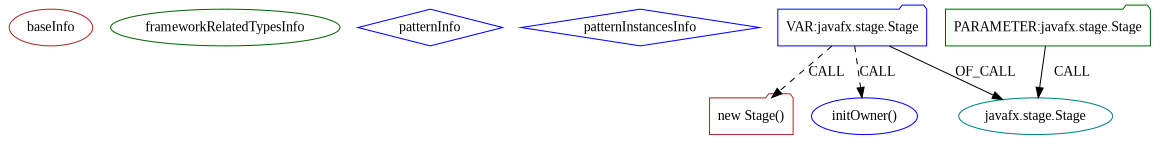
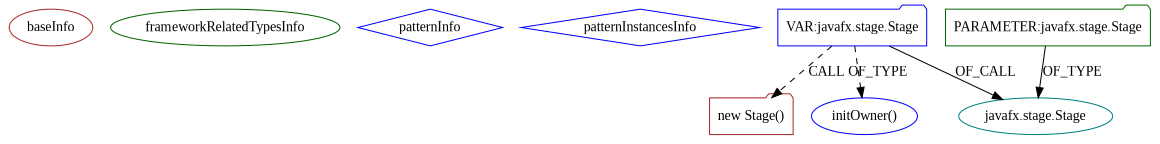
(878, 72) -> (878, 72)
(1072, 72) -> (1072, 72)
